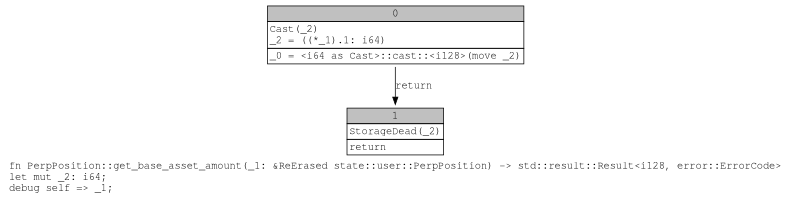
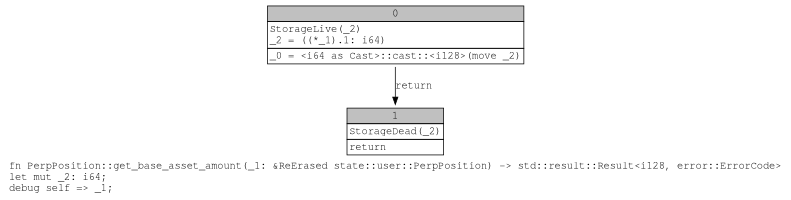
(295, 29) -> (316, 29)
